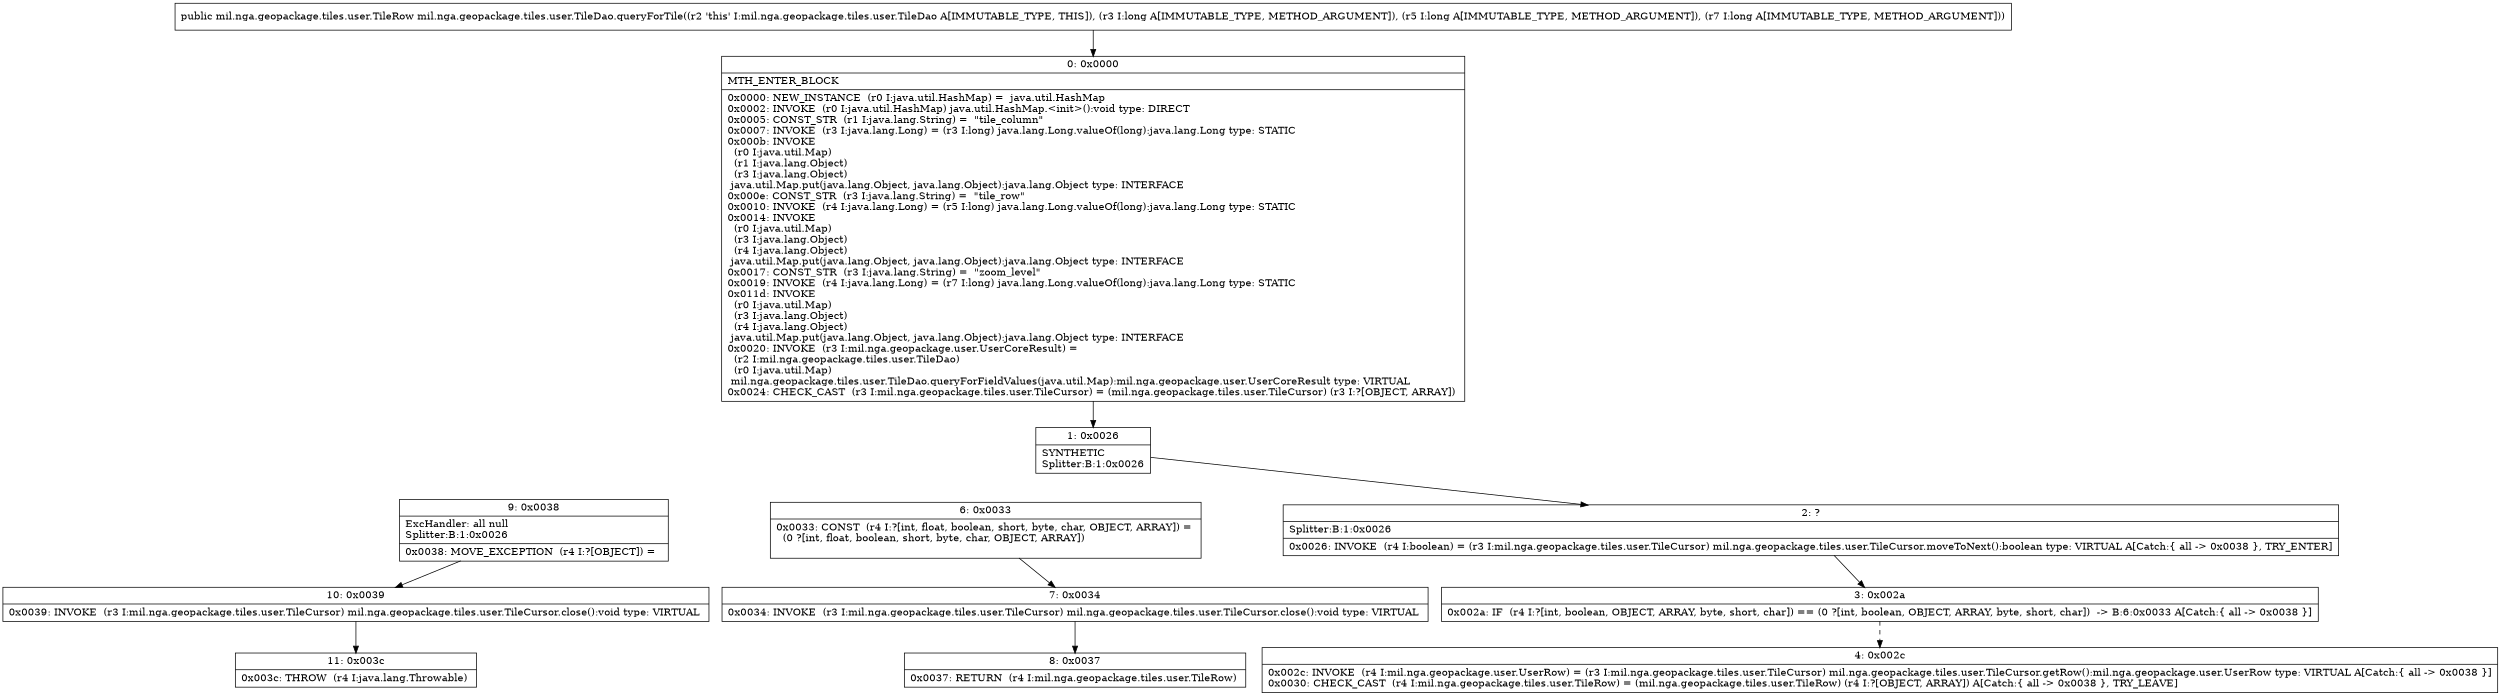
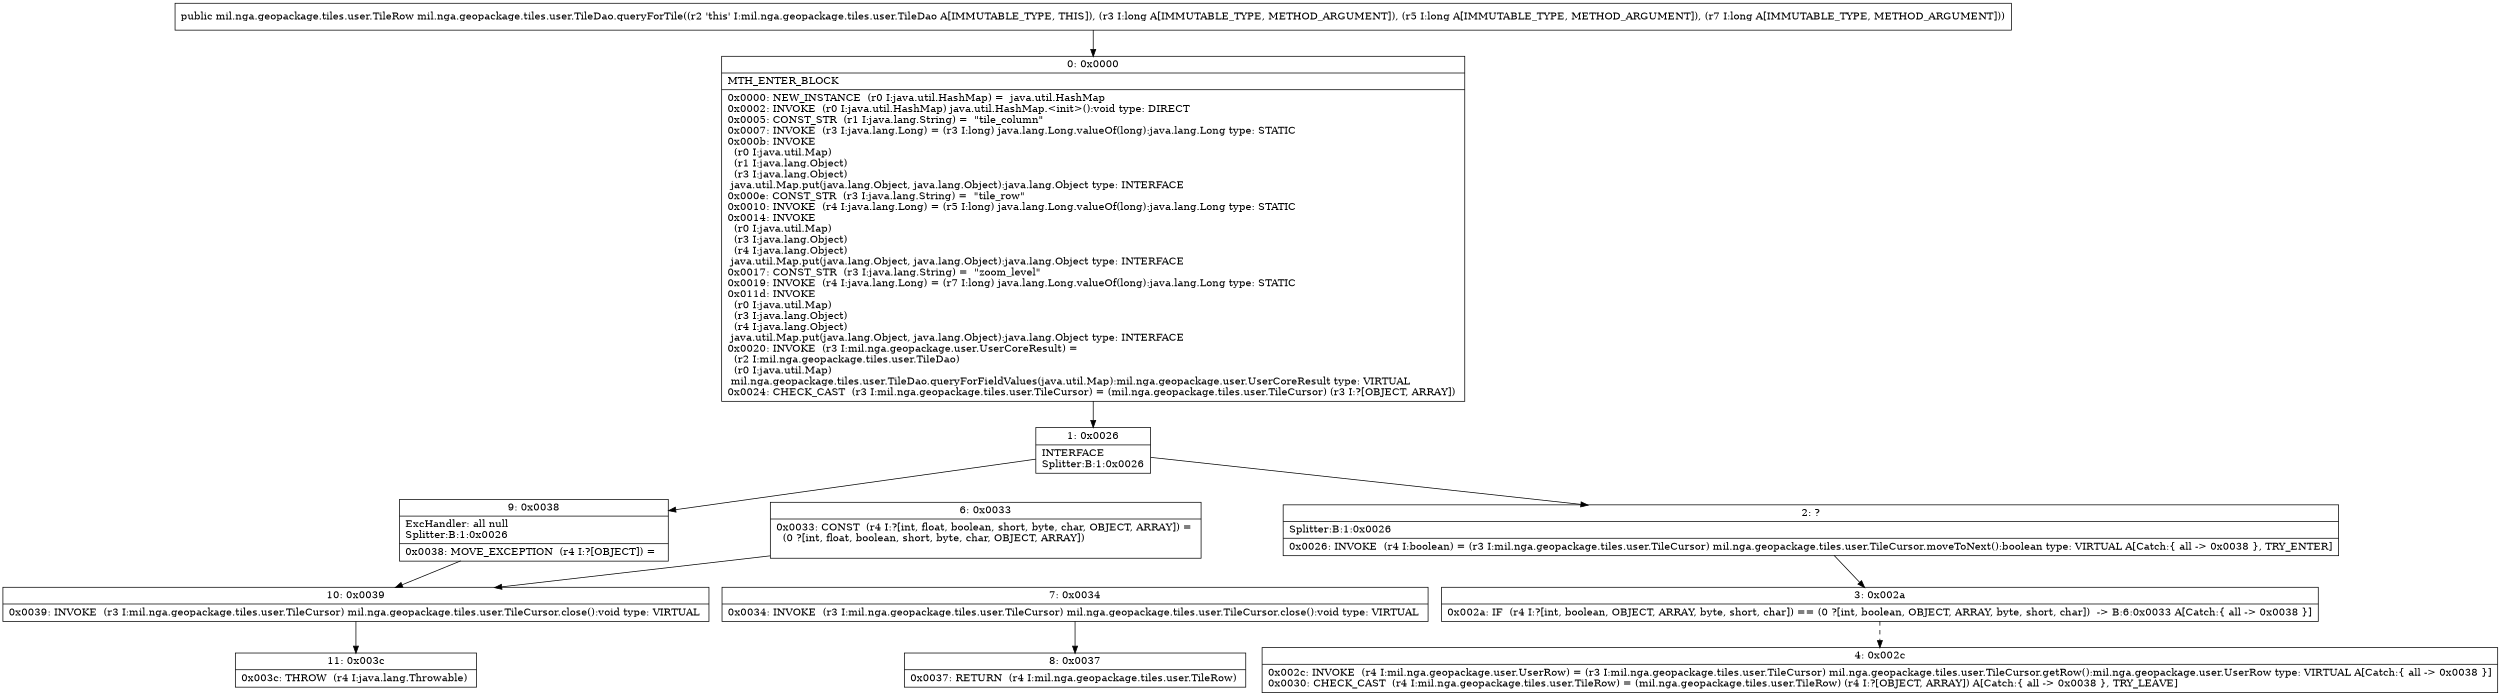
(1074, 453) -> (1073, 453)
none -> (856, 484)
(1034, 570) -> (636, 571)
